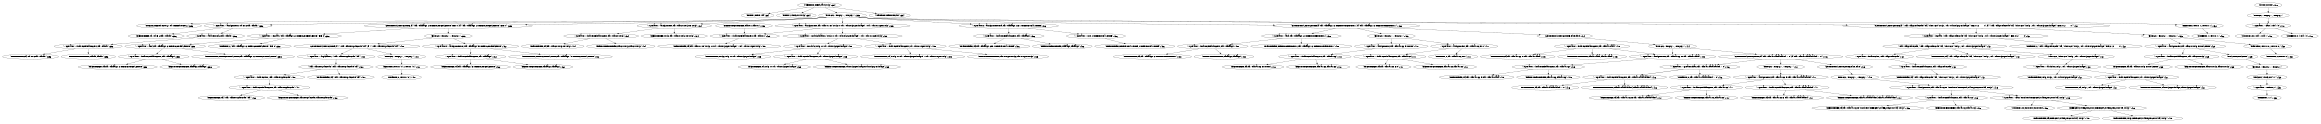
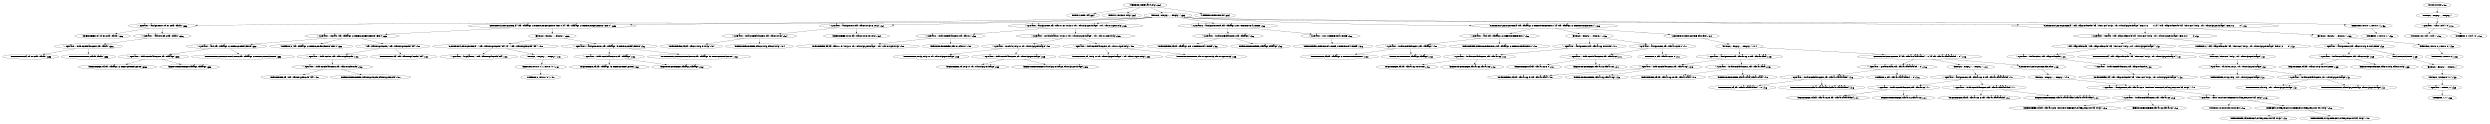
(169, 26) -> none
(744, 30) -> (951, 40)
(1631, 51) -> (1741, 61)
(336, 61) -> (372, 41)
